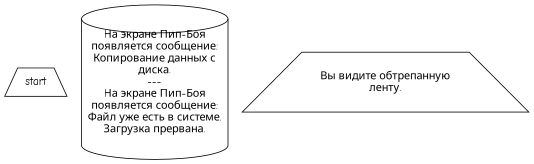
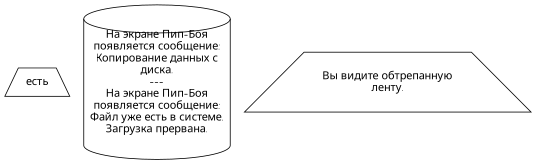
(36, 82) -> (37, 82)
